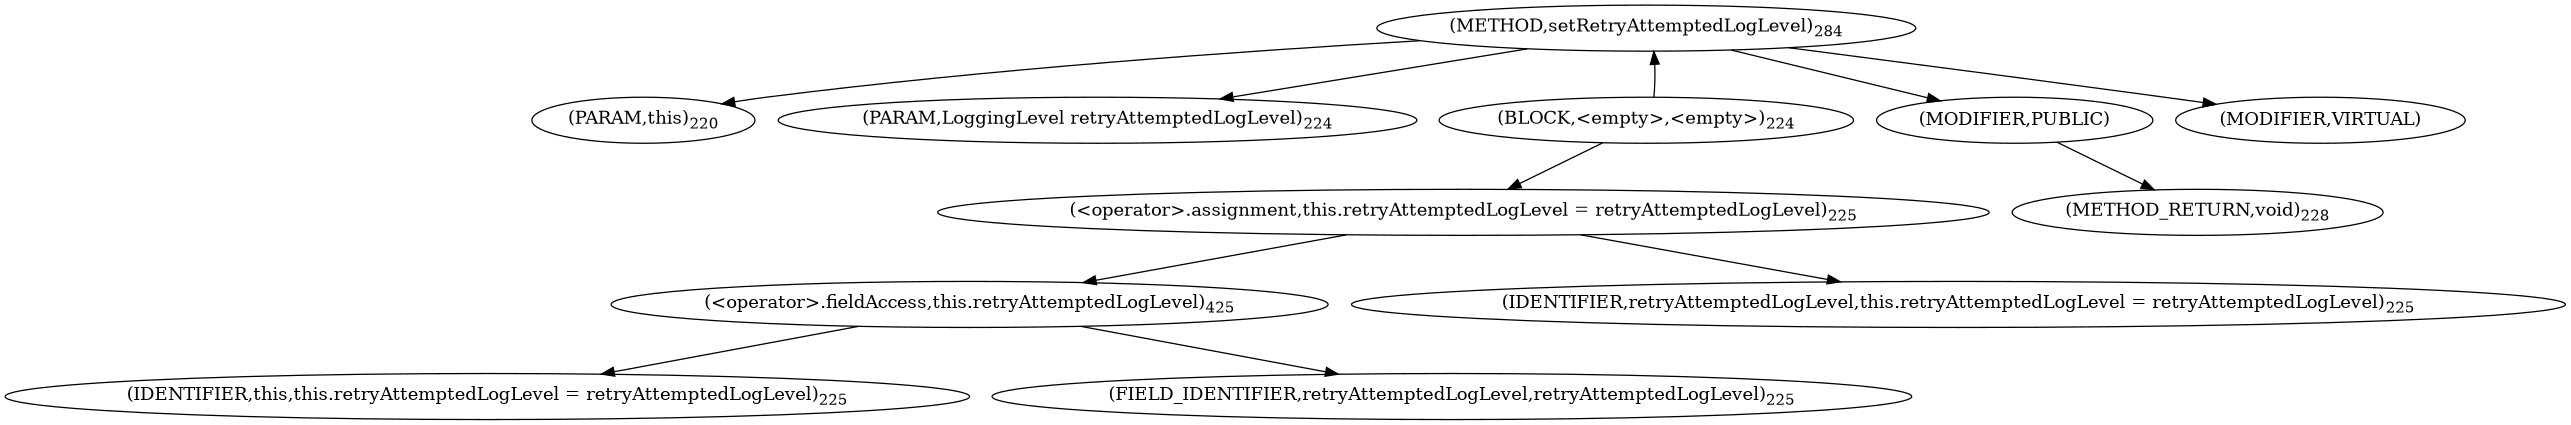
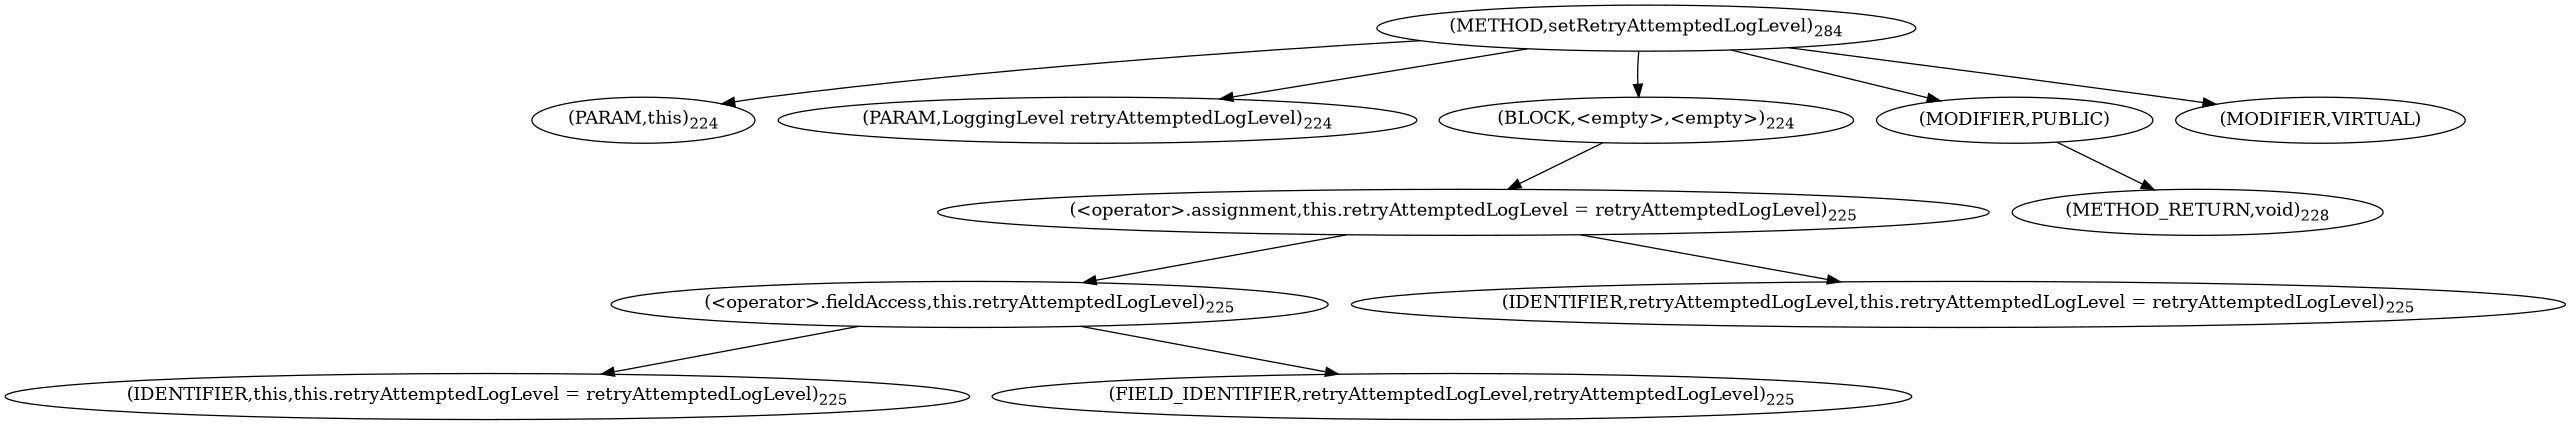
(1655, 81) -> (1638, 68)
(704, 118) -> (704, 118)
(1220, 303) -> (1220, 303)
